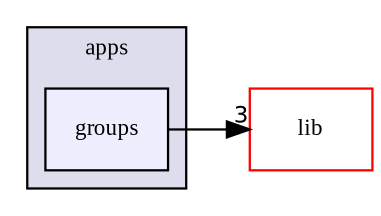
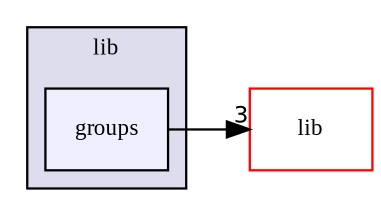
(107, 49) -> (107, 49)
